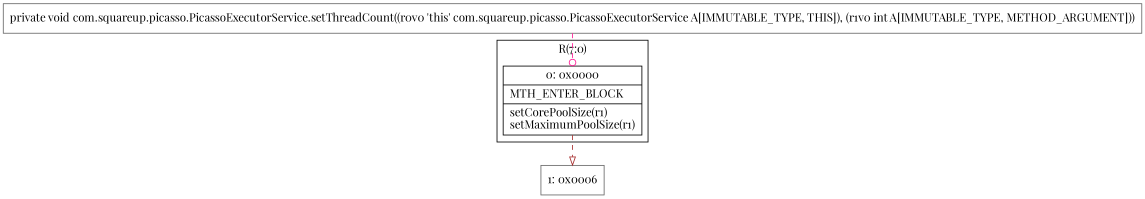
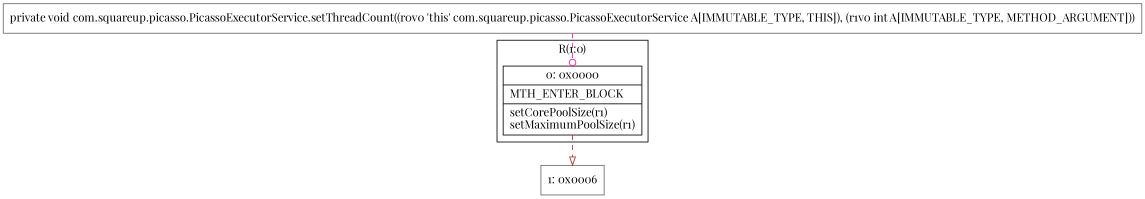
(573, 50) -> (573, 50)
